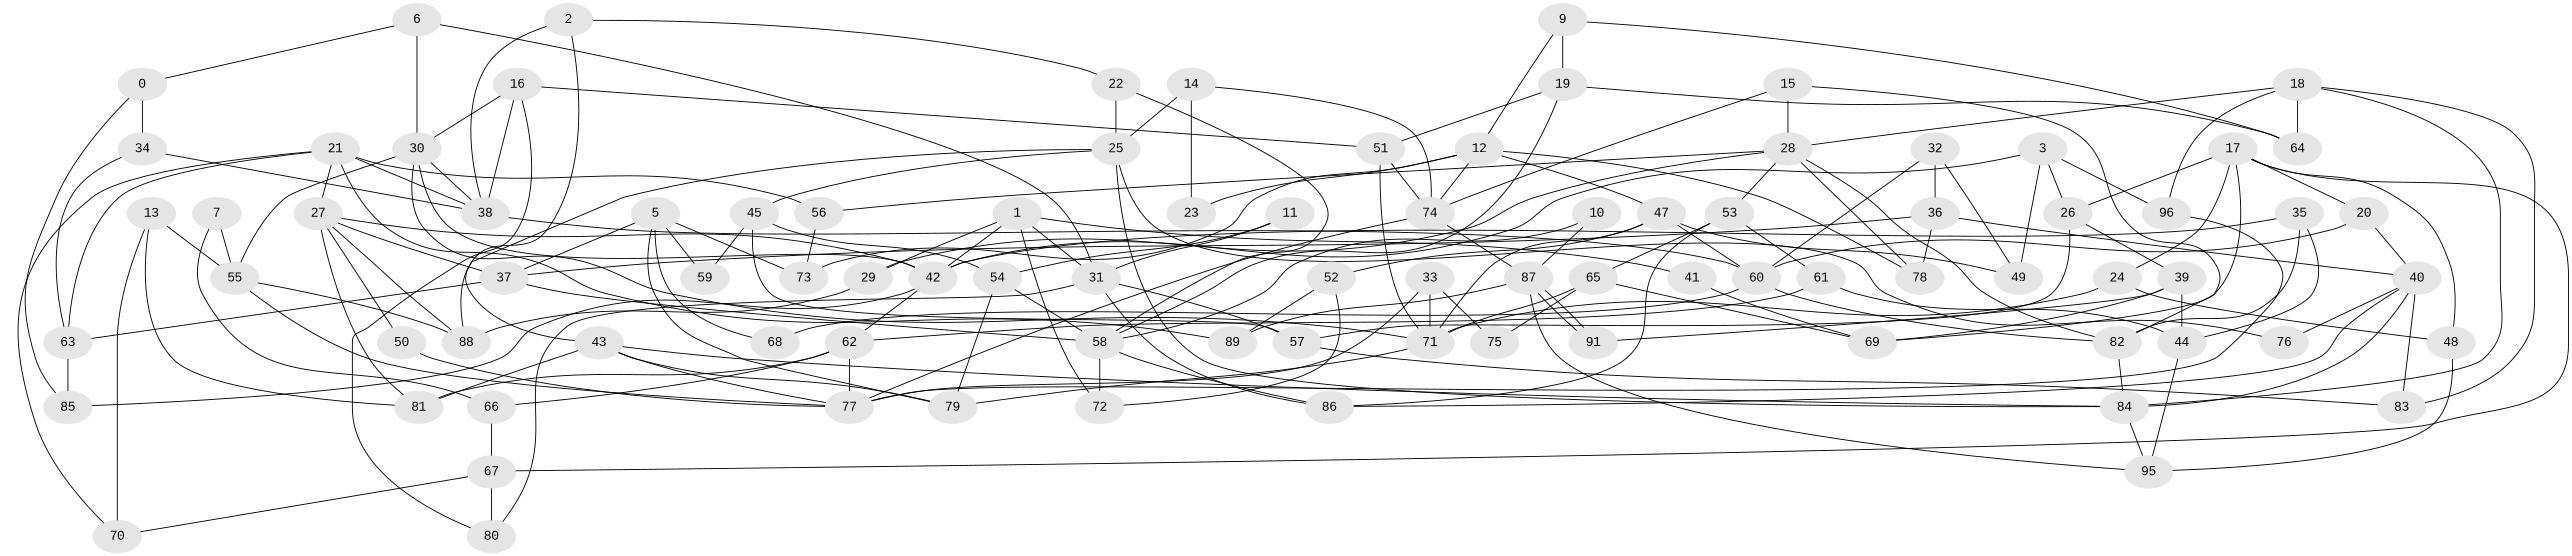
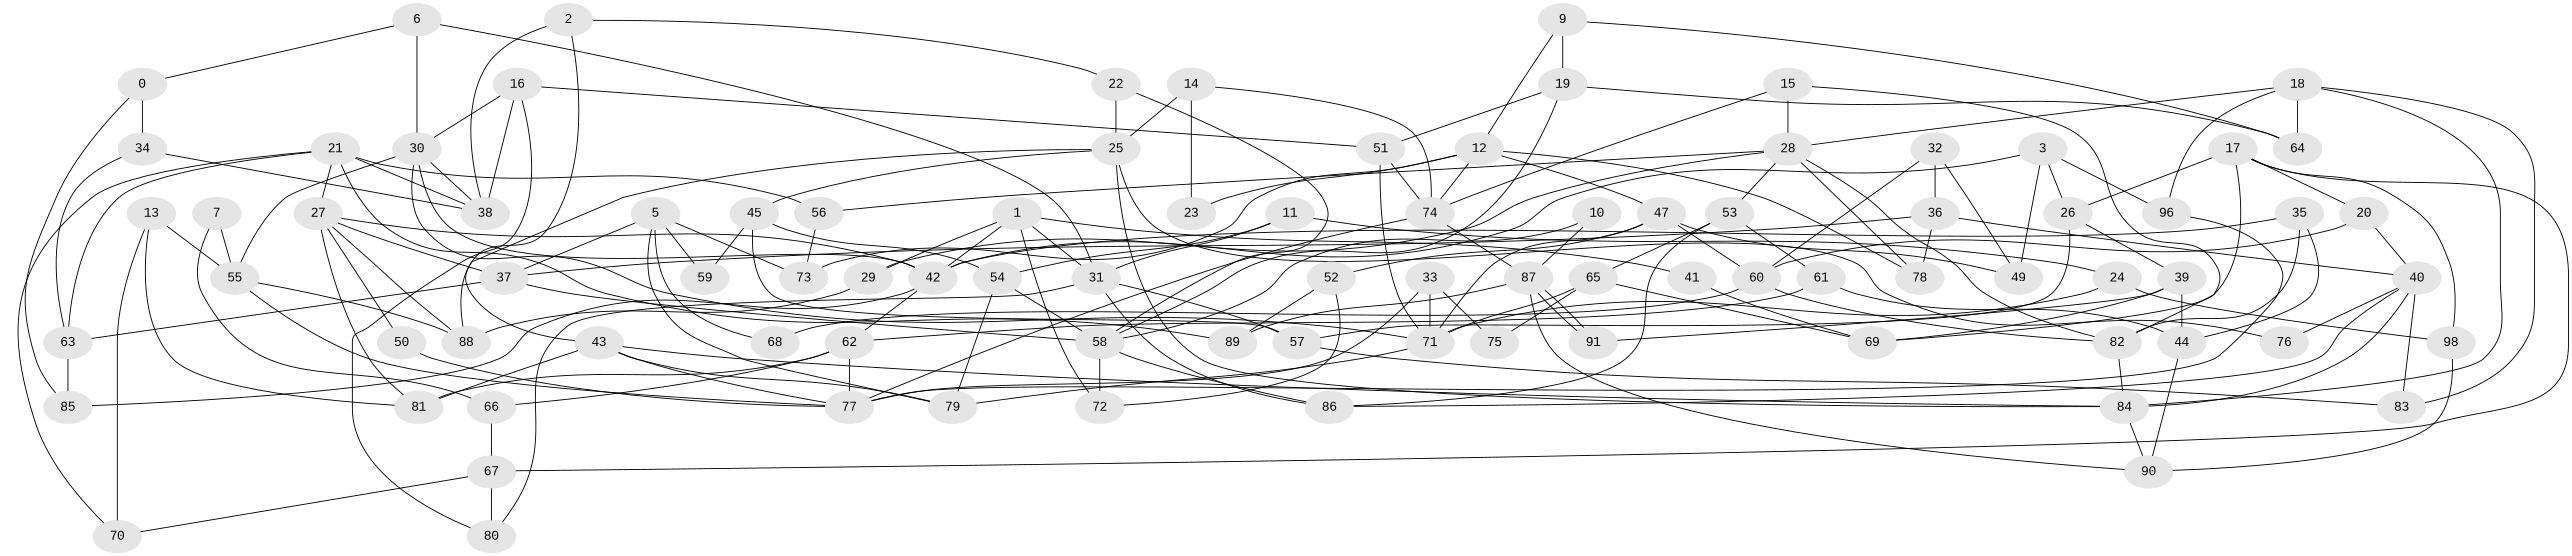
(1094, 232) -> none
(2190, 237) -> (1822, 242)
(2451, 343) -> (2451, 343)
(2149, 472) -> (2149, 472)
